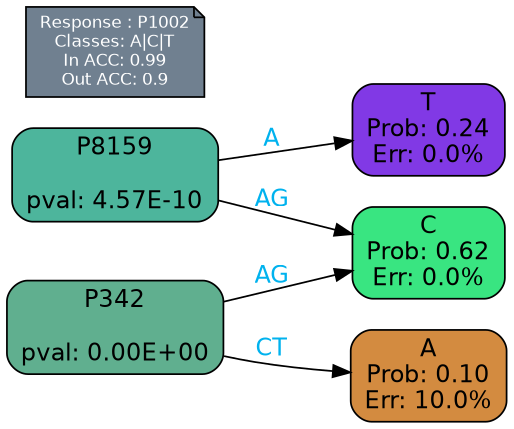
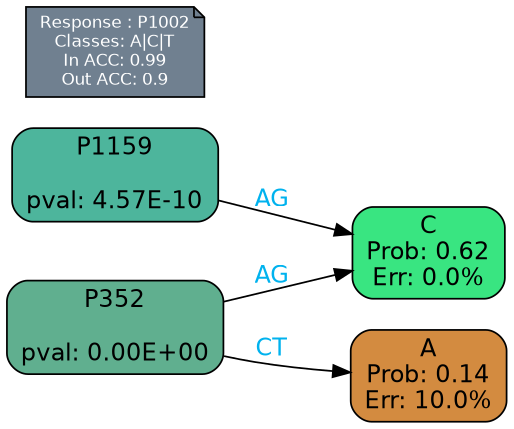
(429, 130) -> none
(115, 175) -> (115, 175)
(115, 327) -> (115, 327)
(429, 376) -> (429, 376)
